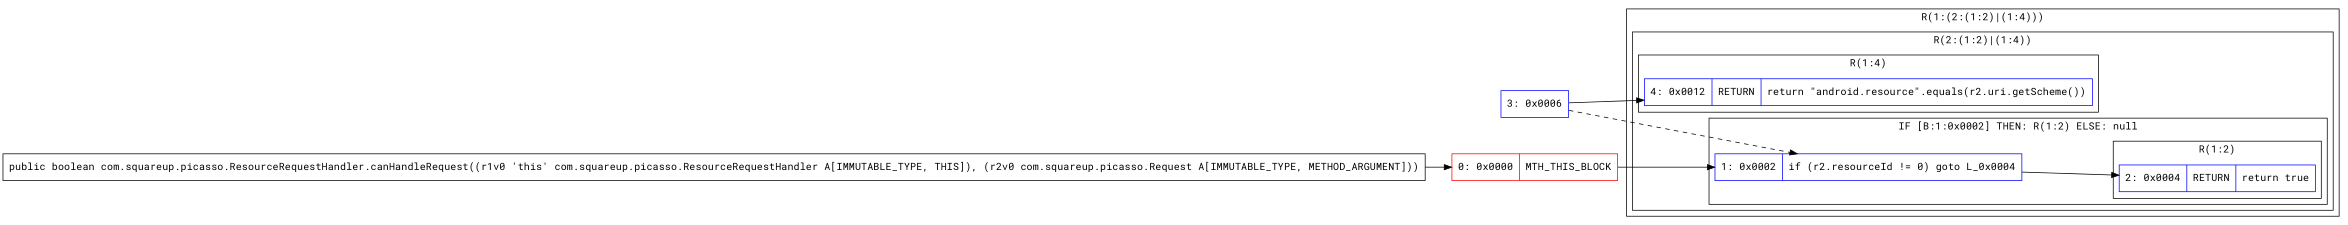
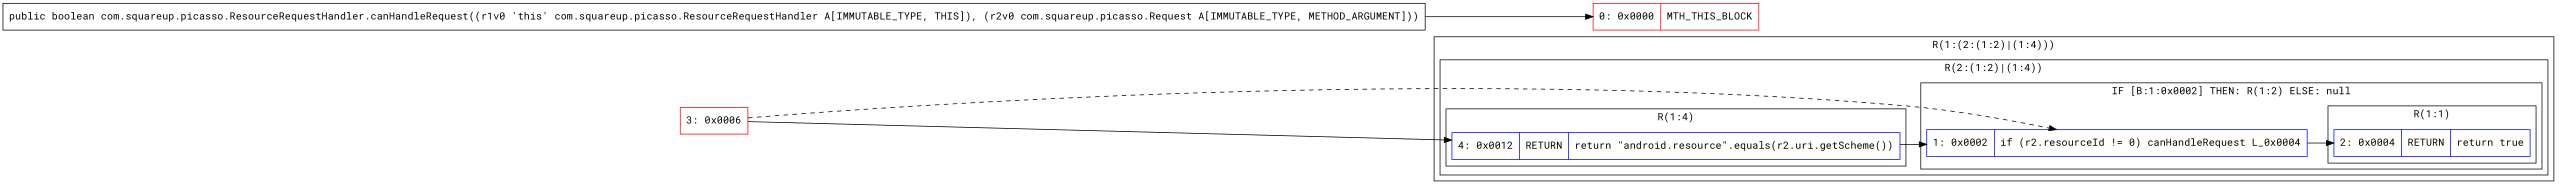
(1535, 104) -> (714, 121)
(2217, 150) -> (2432, 114)
(1663, 167) -> (1911, 144)
(1902, 167) -> (2151, 143)
